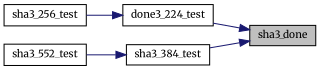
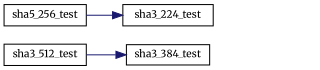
(45, 15) -> (45, 15)
(168, 15) -> (168, 15)
(283, 36) -> none
(45, 55) -> (45, 55)
